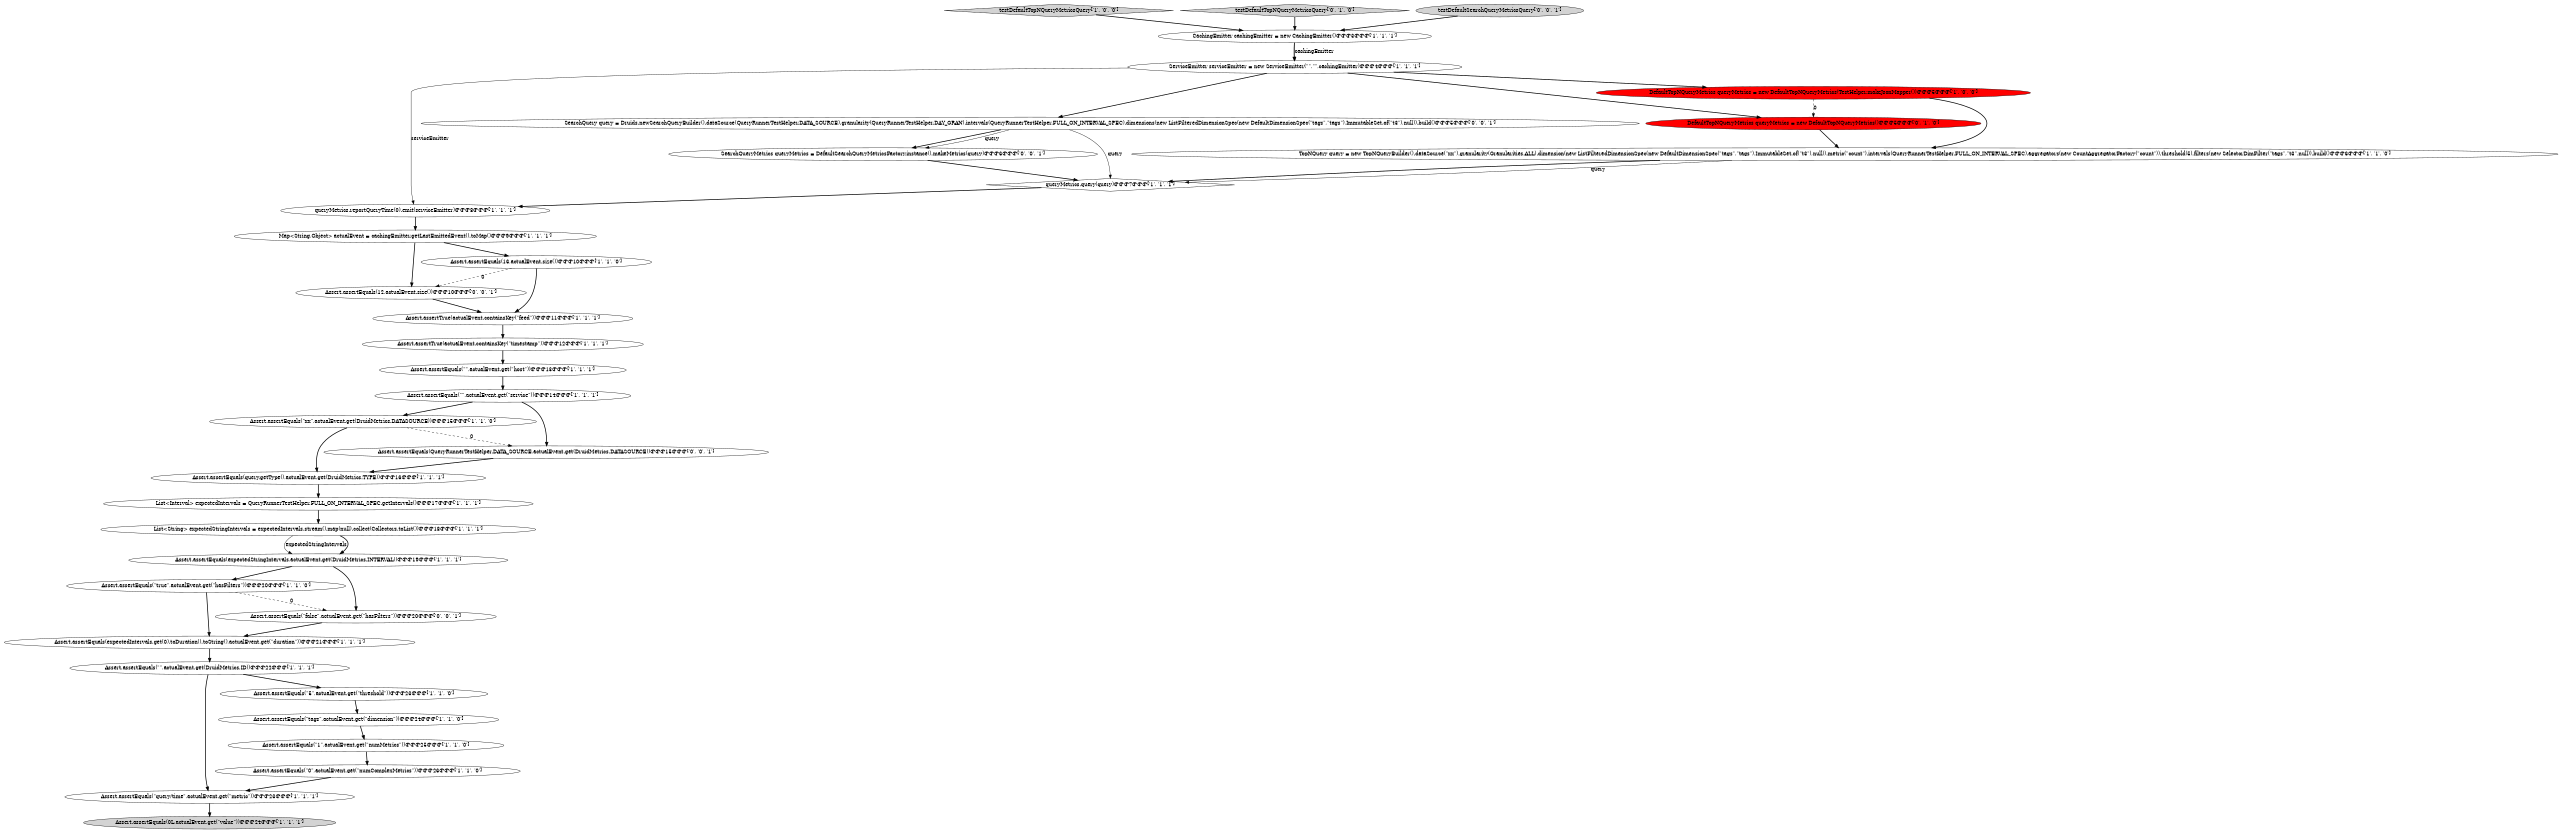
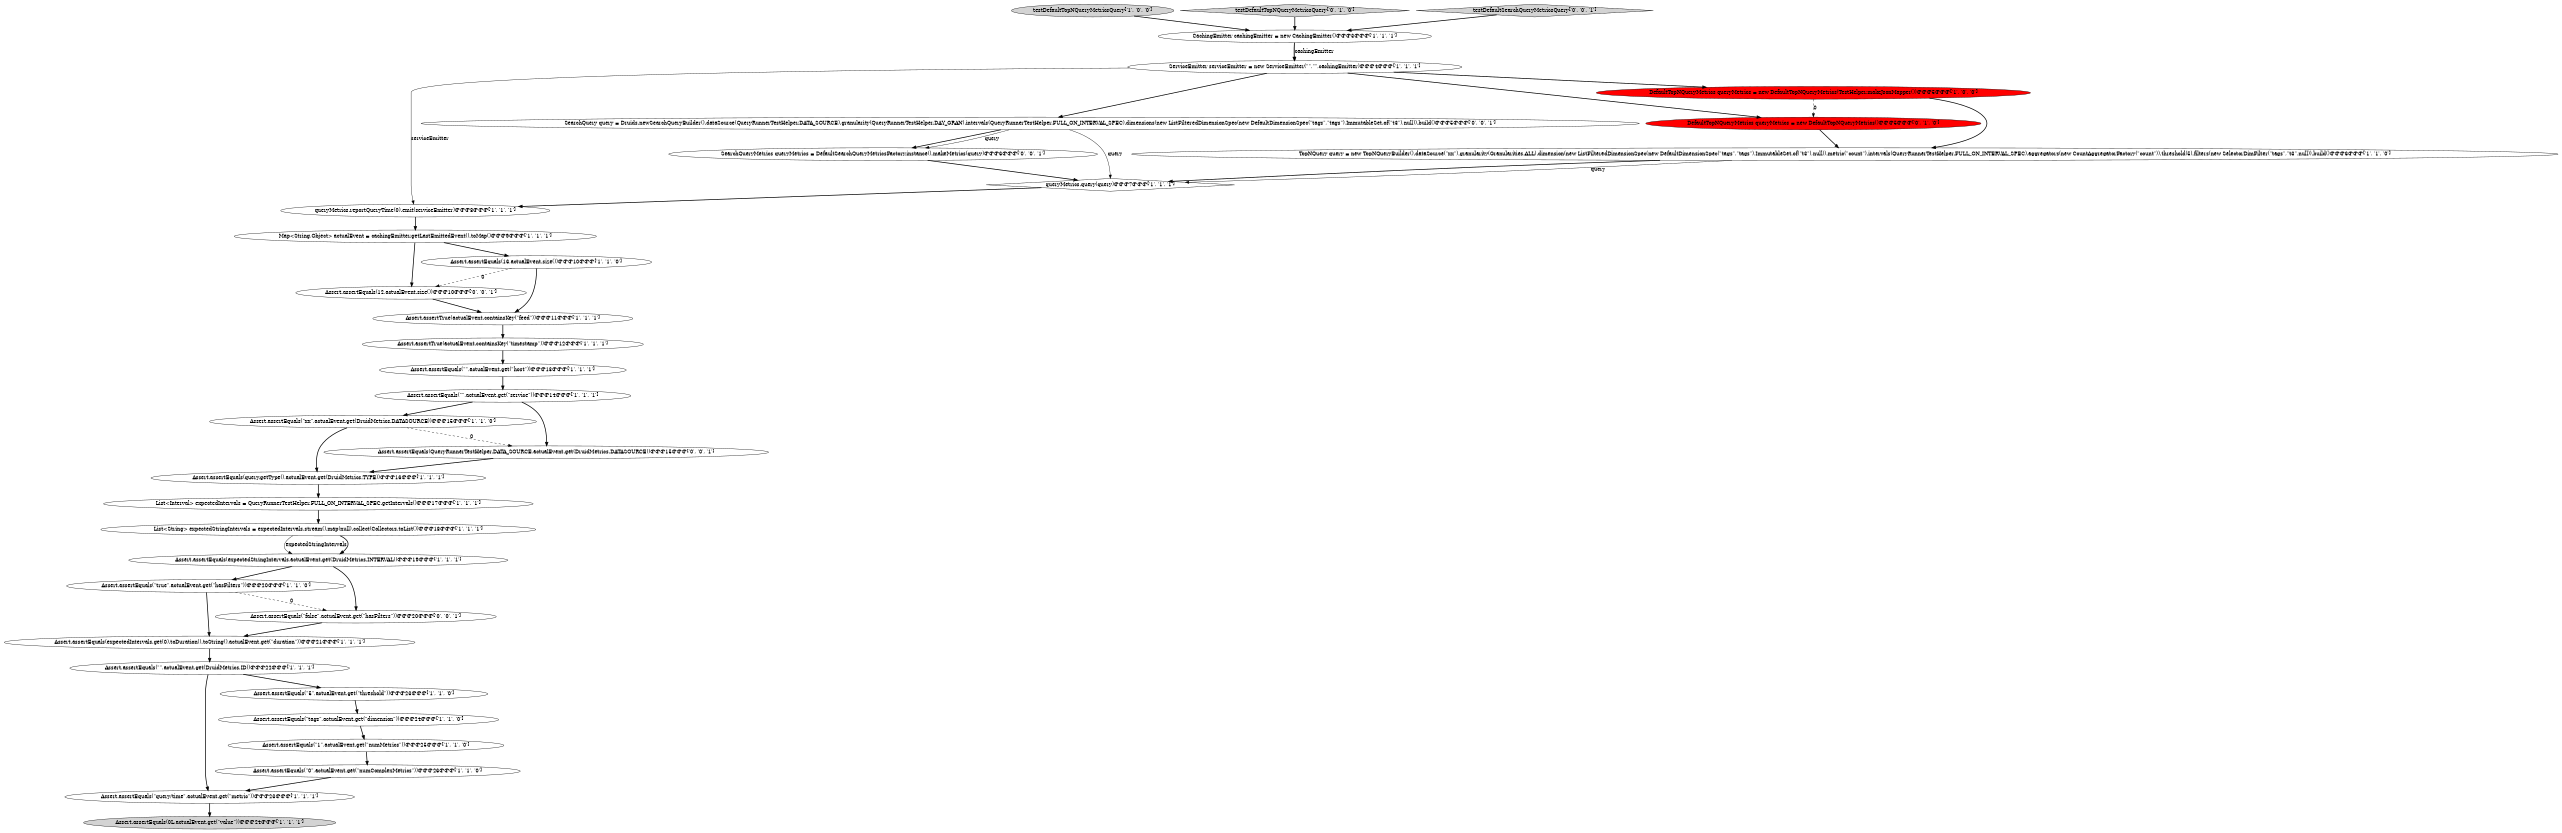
(1059, 11) -> (1093, 11)
(1500, 11) -> (1535, 11)
